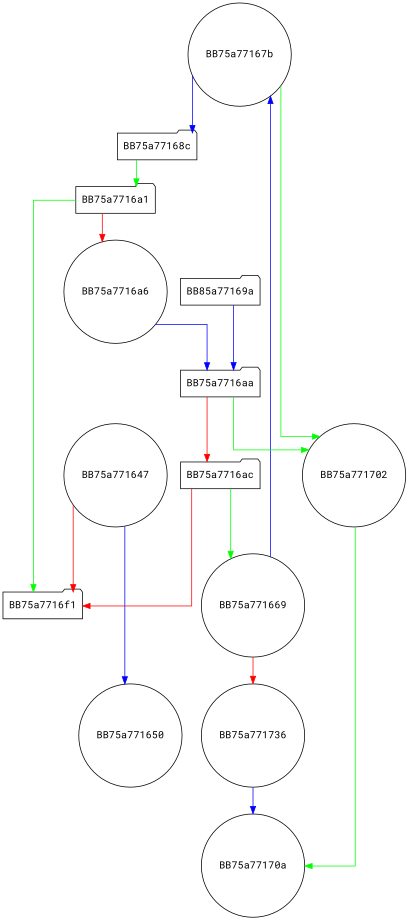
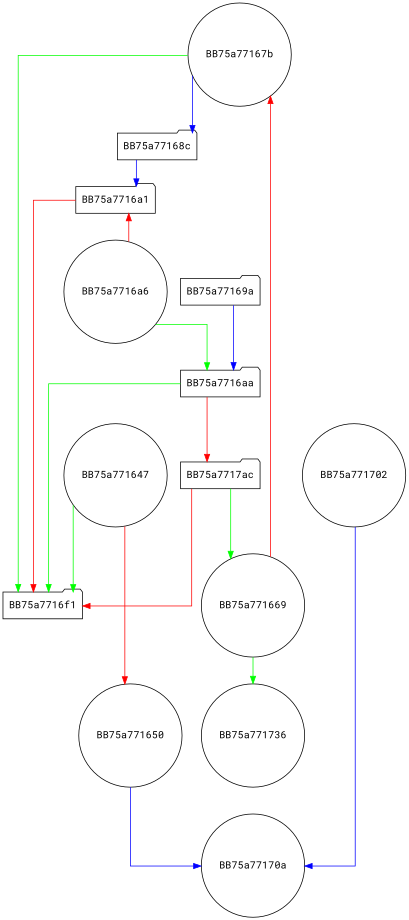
(136, 169) -> (136, 169)
(102, 224) -> (129, 231)
(281, 277) -> (18, 235)
(220, 292) -> (220, 292)
(201, 324) -> (201, 324)
(270, 330) -> (270, 330)
(33, 371) -> (33, 371)
(241, 450) -> (49, 418)
(220, 475) -> (220, 475)
(73, 545) -> (73, 545)
(125, 598) -> (125, 598)
(253, 667) -> (253, 667)
(355, 718) -> (355, 718)
(253, 797) -> (130, 858)
